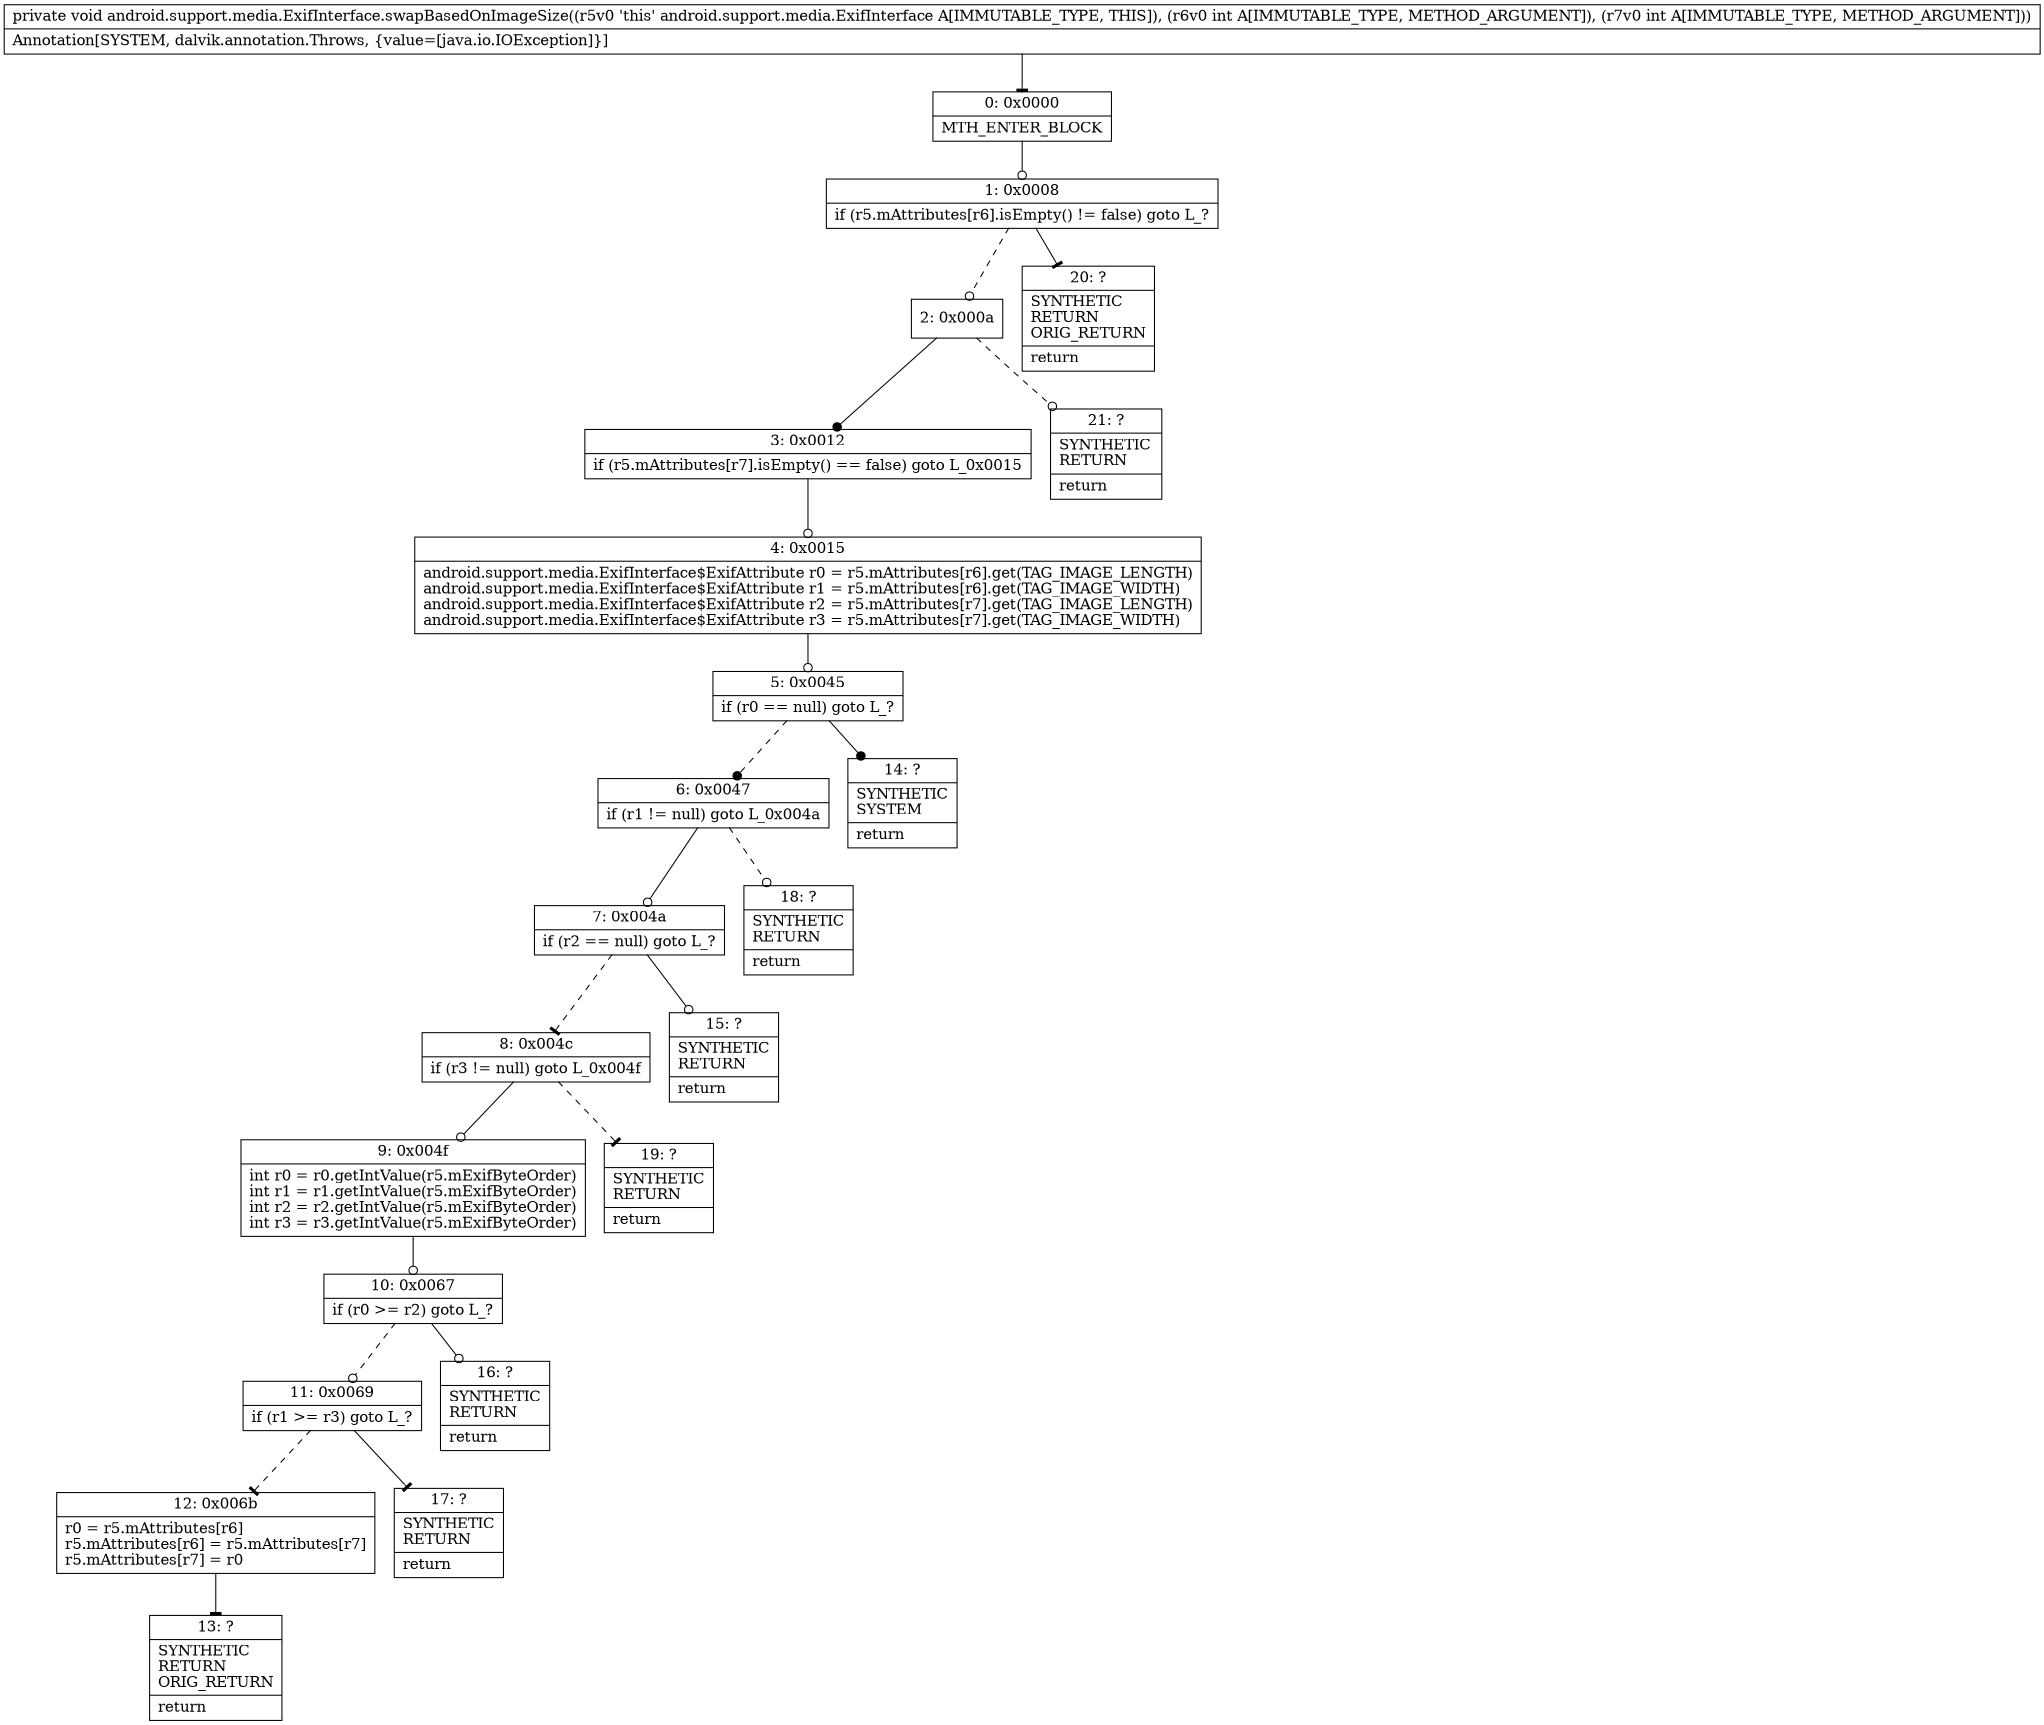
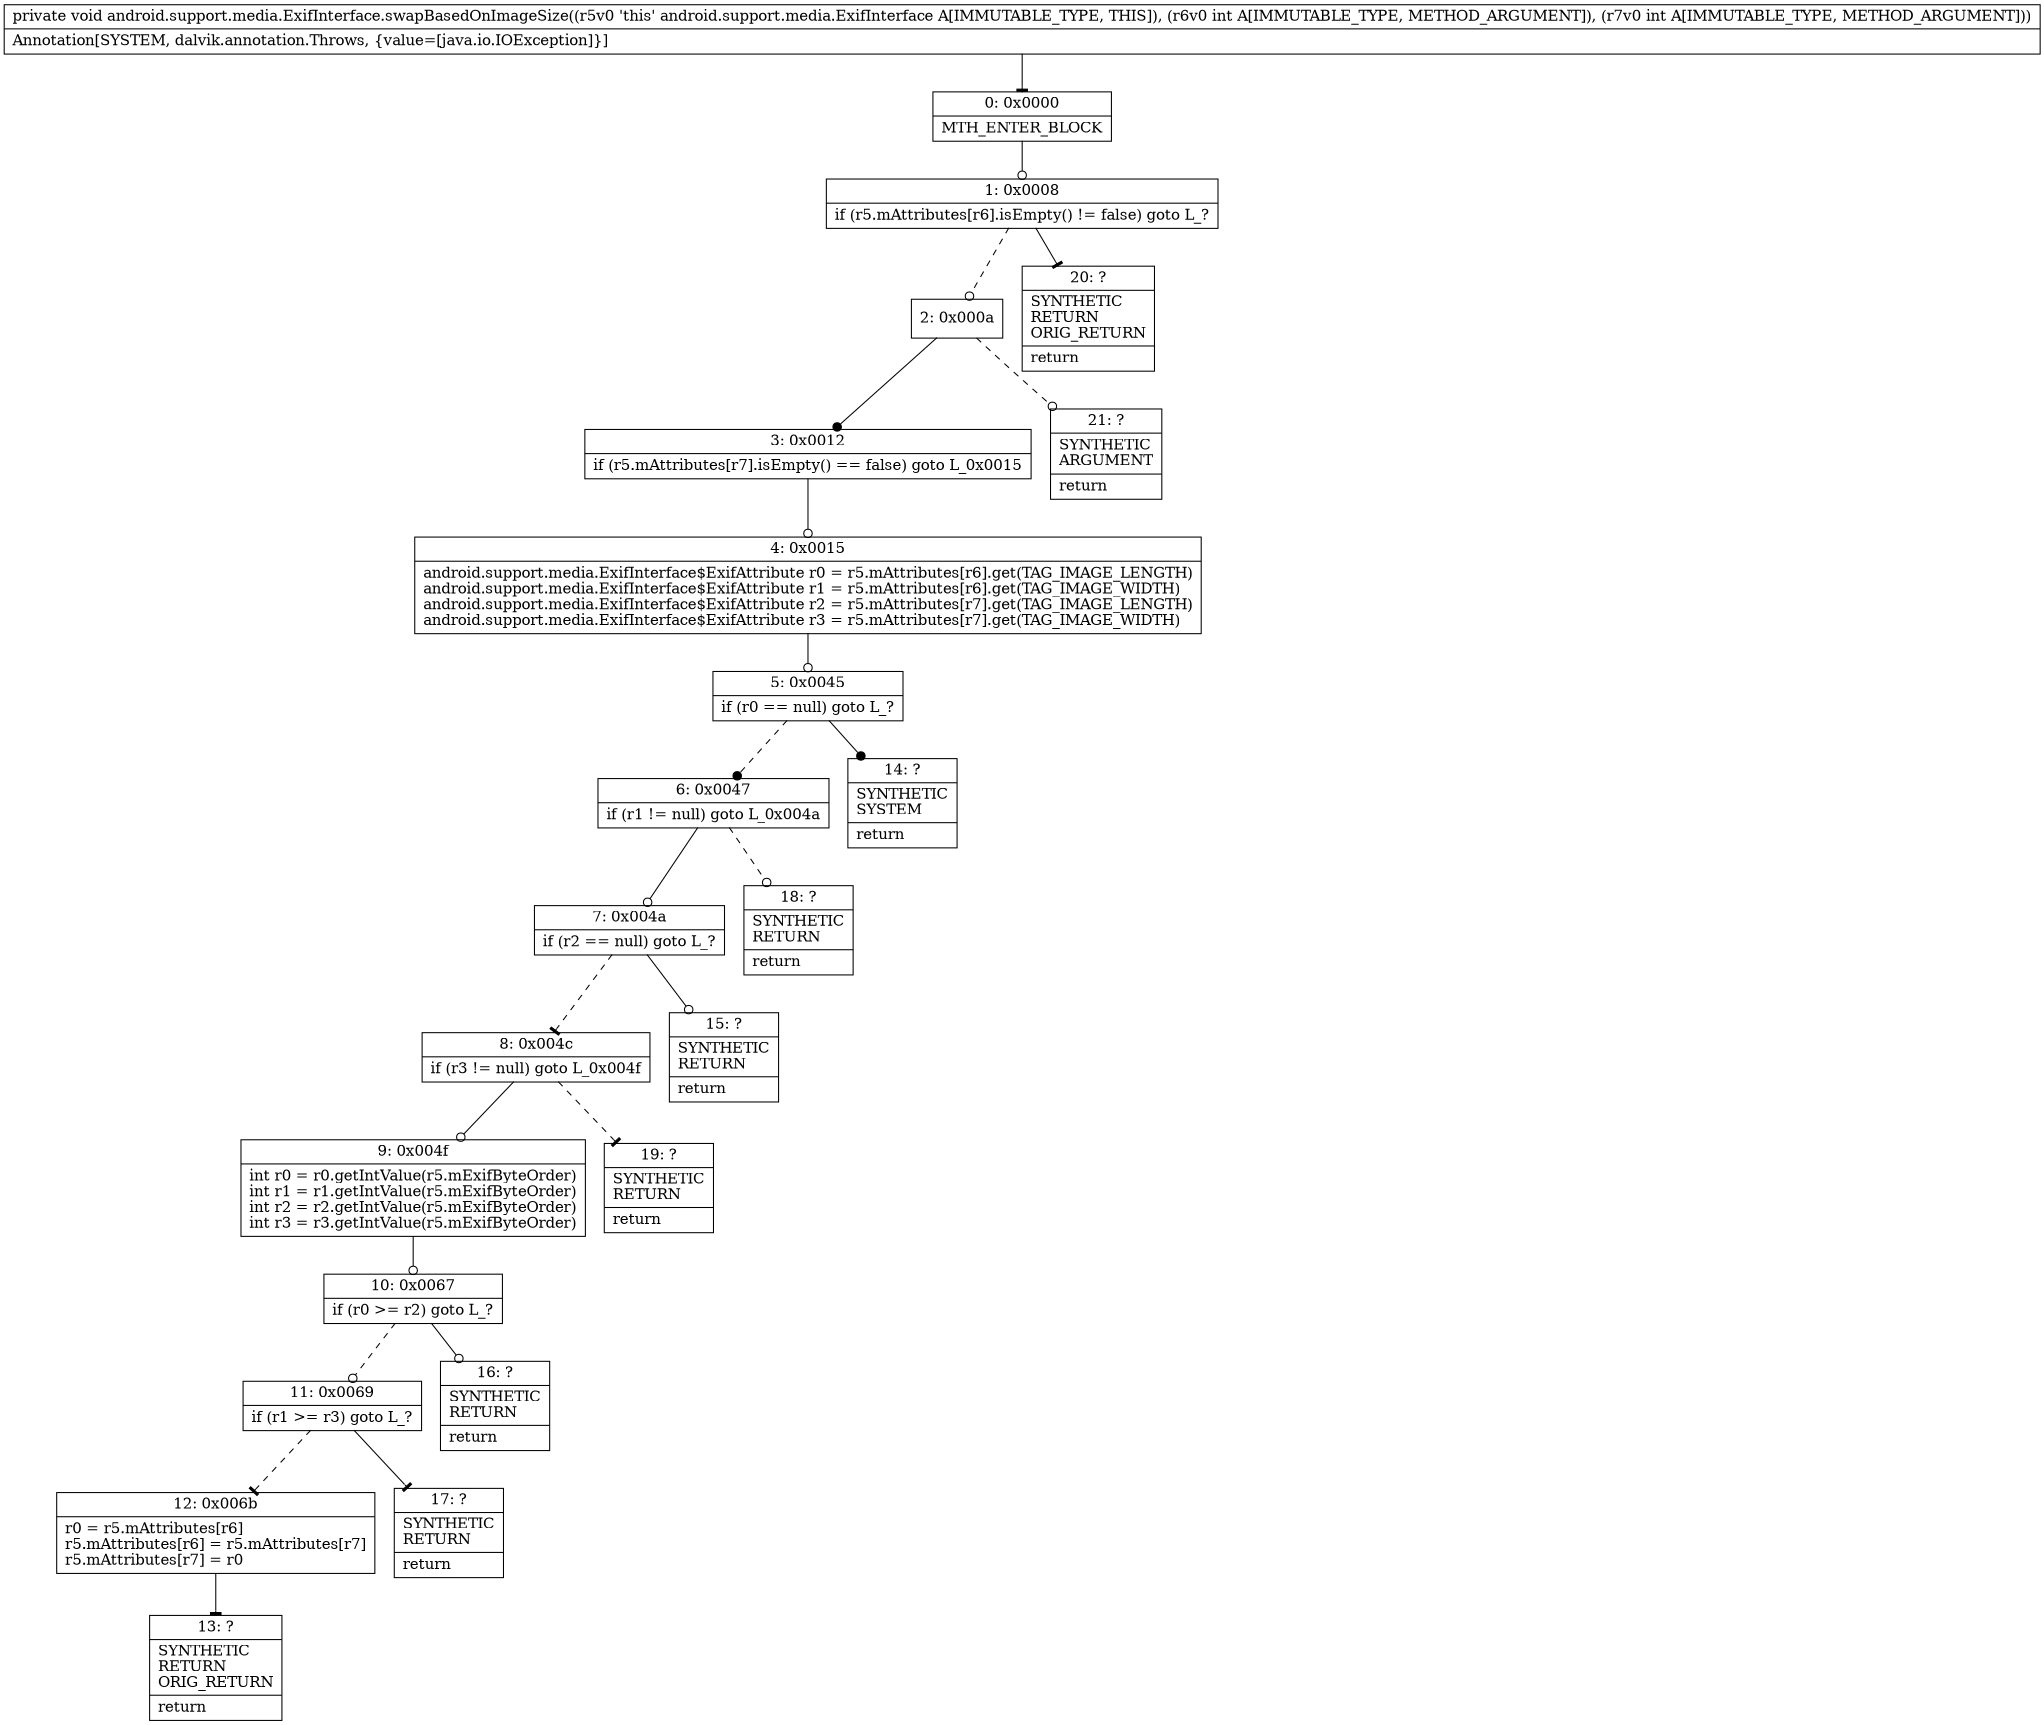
(1093, 461) -> (1106, 461)
